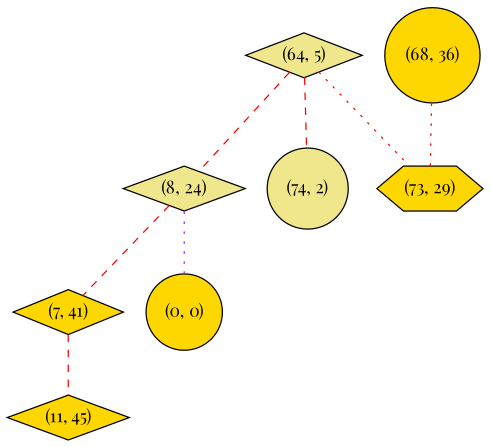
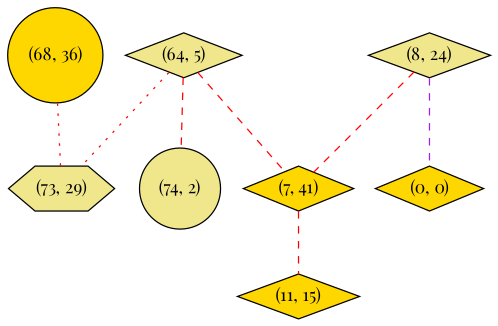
(244, 122) -> (241, 122)
(430, 189) -> (62, 189)
(184, 243) -> (429, 122)
(184, 312) -> (429, 189)
(68, 418) -> (299, 296)
